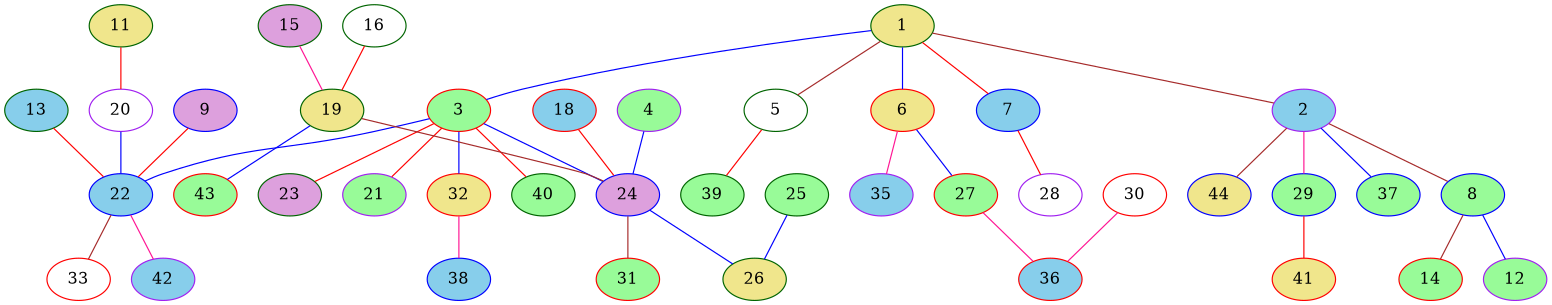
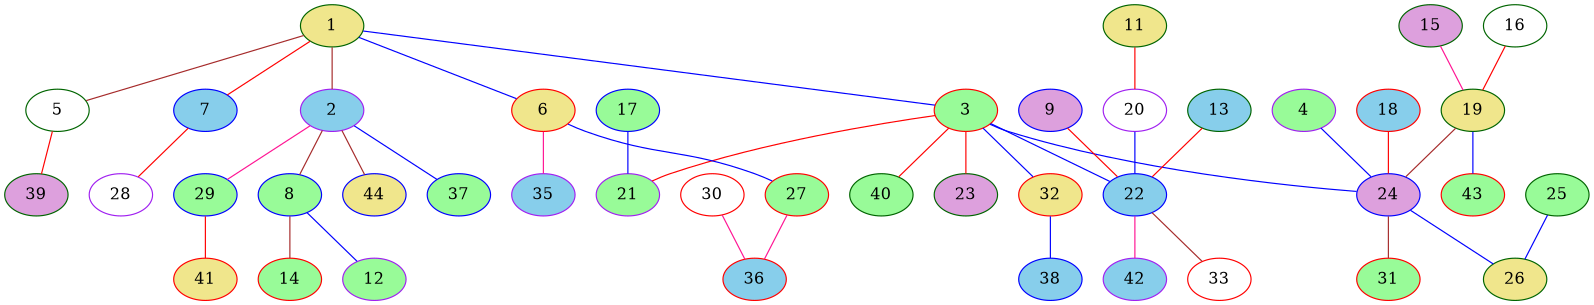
none -> (628, 110)
(712, 195) -> (36, 195)
(459, 237) -> (1050, 237)
